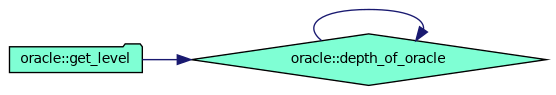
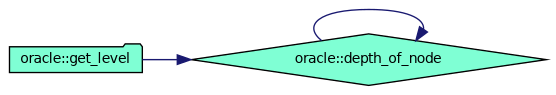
(369, 60) -> (369, 60)
